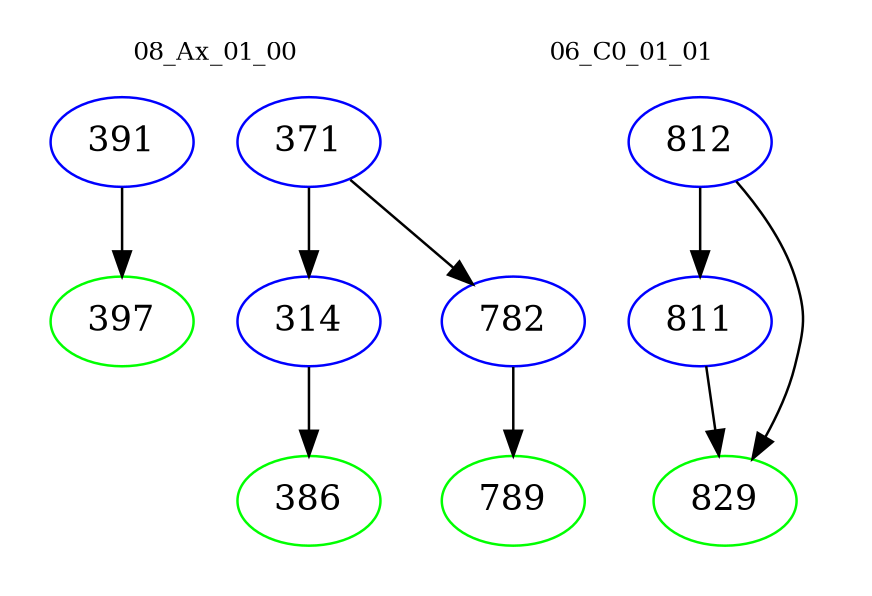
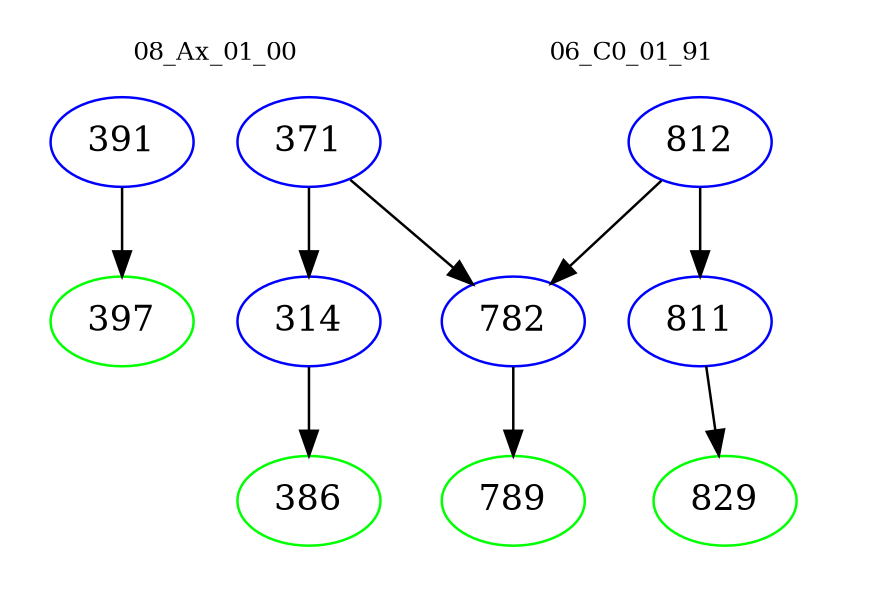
(632, 54) -> (632, 54)
(802, 304) -> (616, 223)
